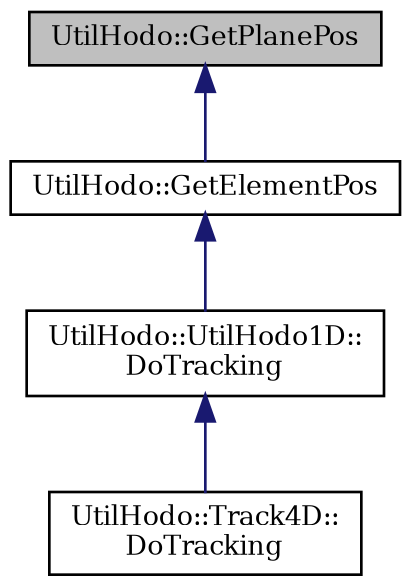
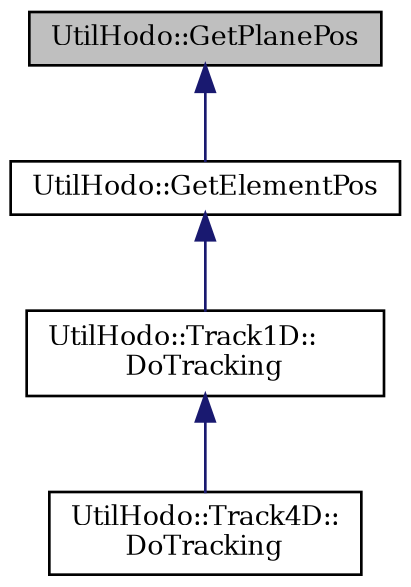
(205, 353) -> (205, 353)
